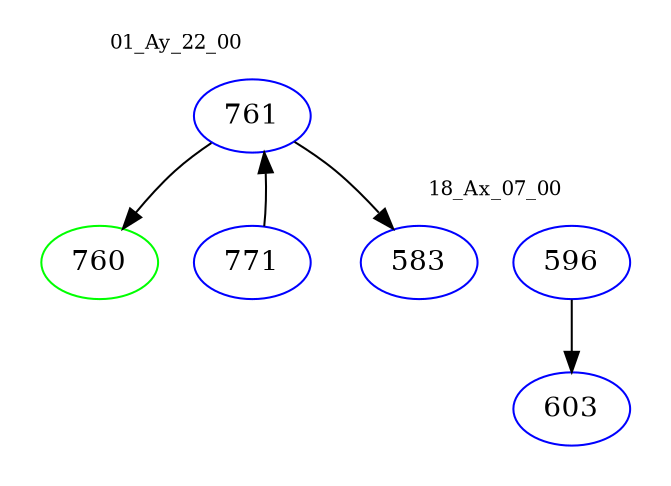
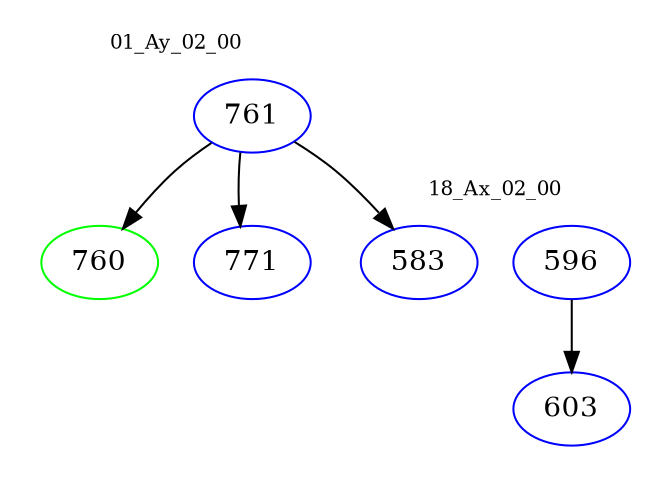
(176, 44) -> (176, 44)
(495, 190) -> (495, 190)
(266, 200) -> (239, 179)
